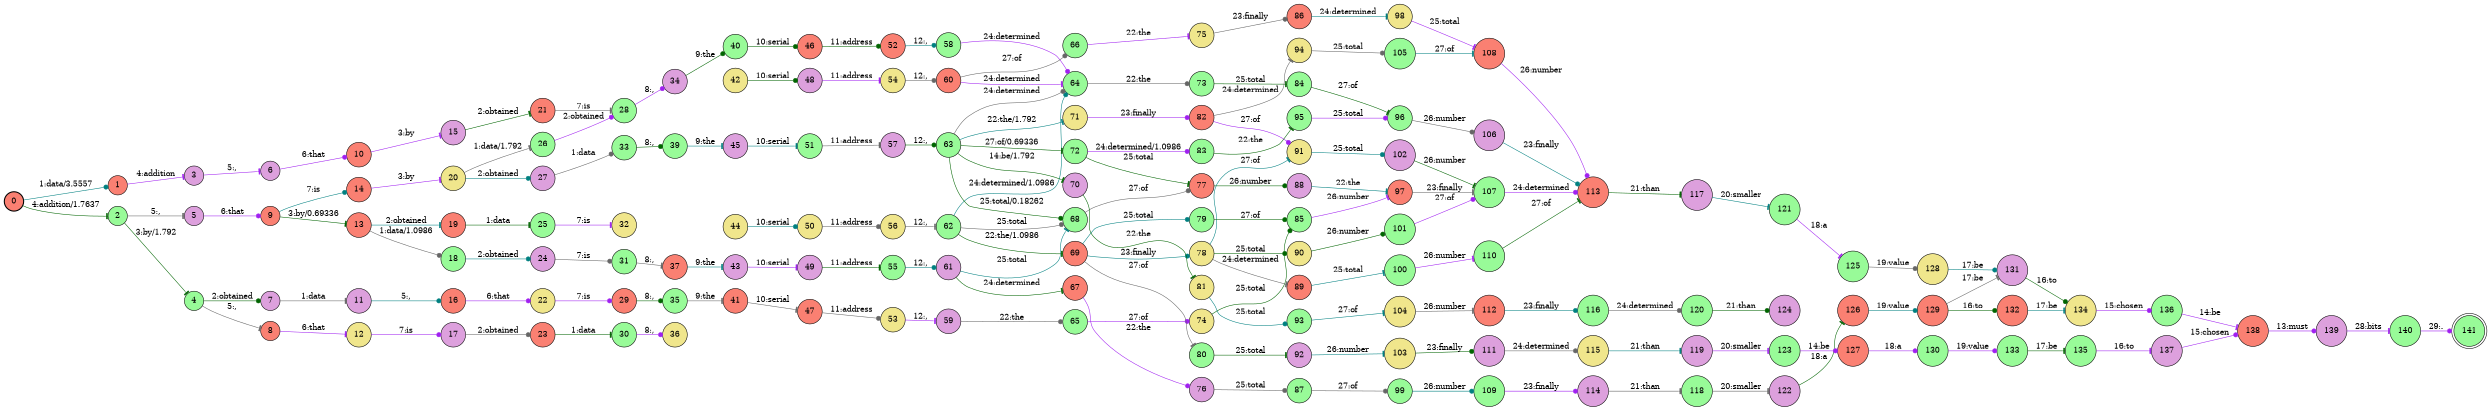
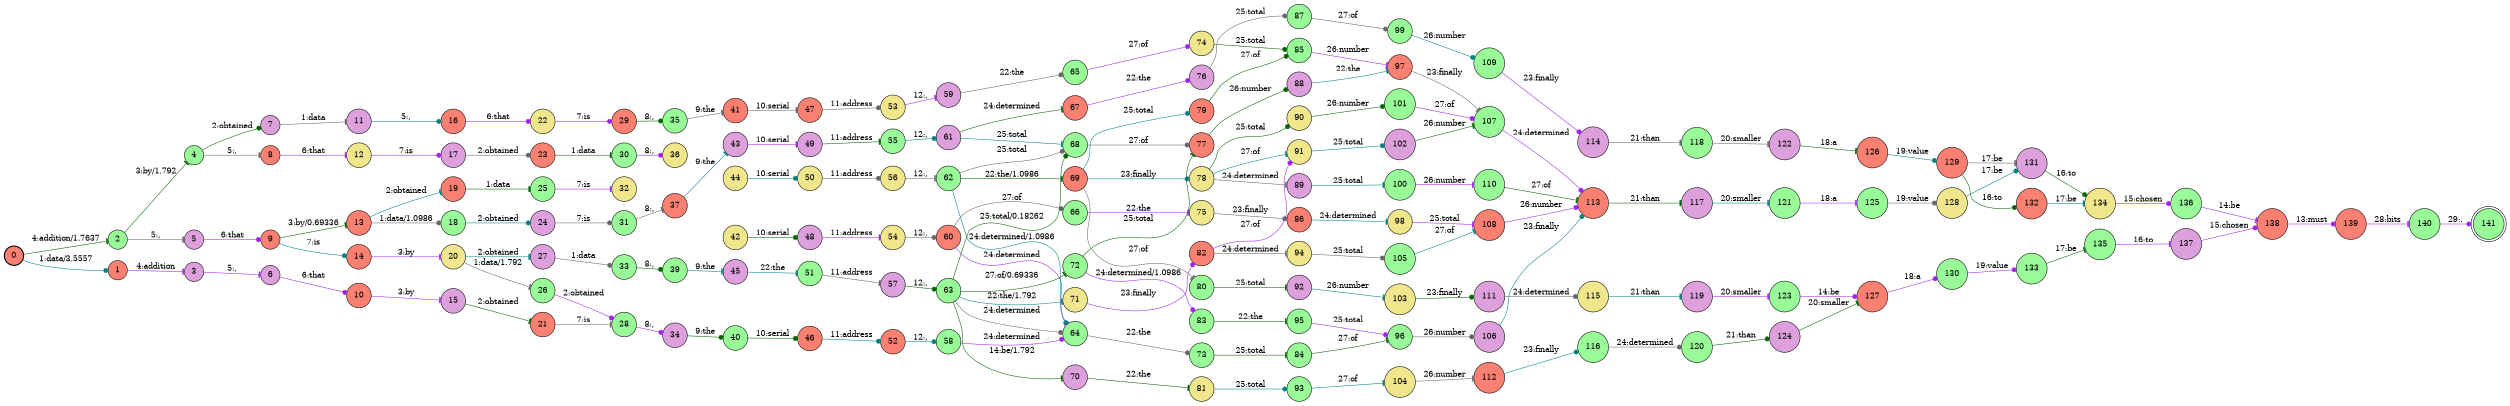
(849, 46) -> (849, 340)
(773, 142) -> (773, 268)
(496, 178) -> (497, 257)
(1202, 220) -> (1202, 111)
(1299, 287) -> (1299, 186)
none -> (1827, 317)
(2332, 331) -> (2351, 224)
